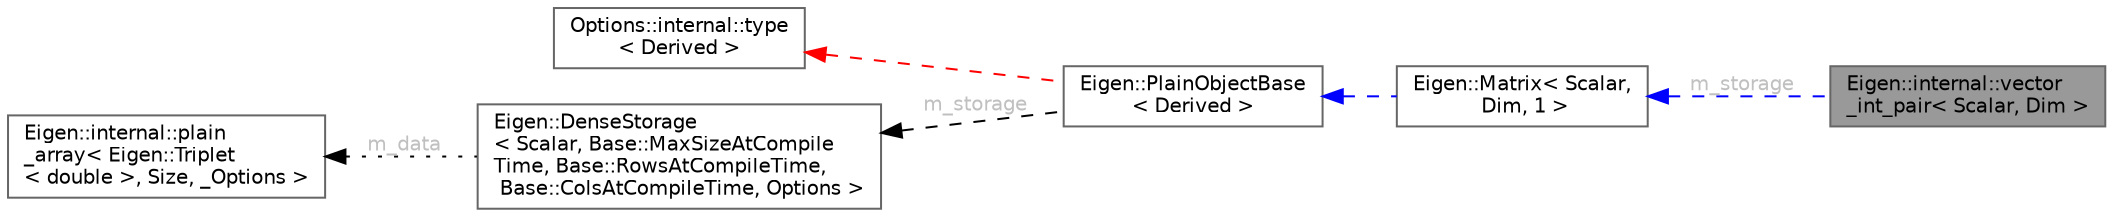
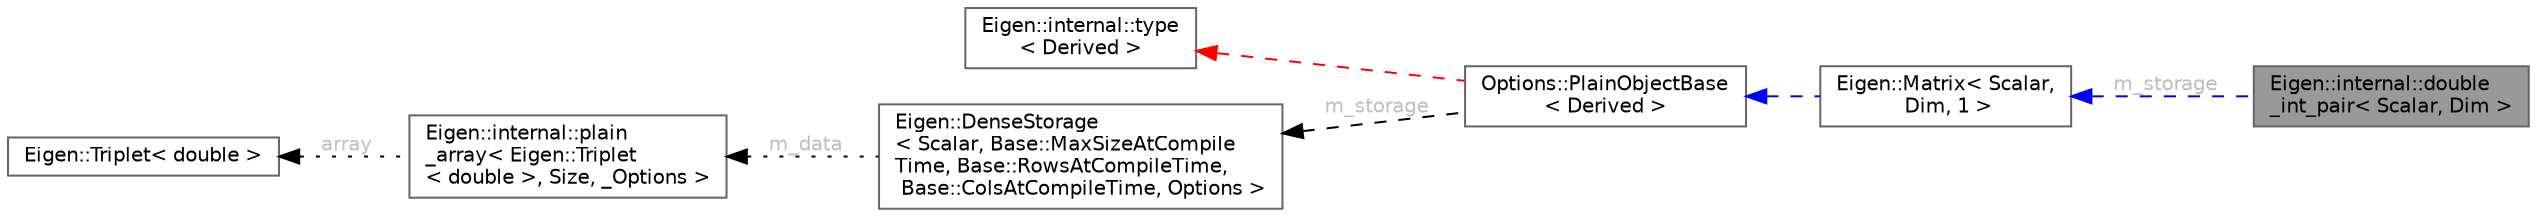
(679, 38) -> (1081, 38)
(1193, 96) -> (1606, 96)
(1968, 96) -> (2391, 96)
none -> (143, 157)
